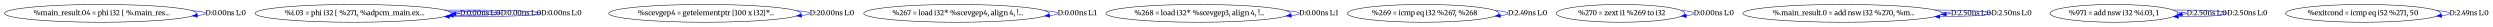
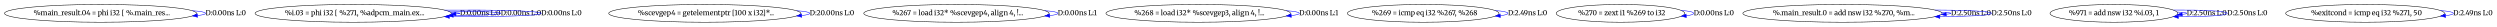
(2363, 13) -> (2365, 13)
